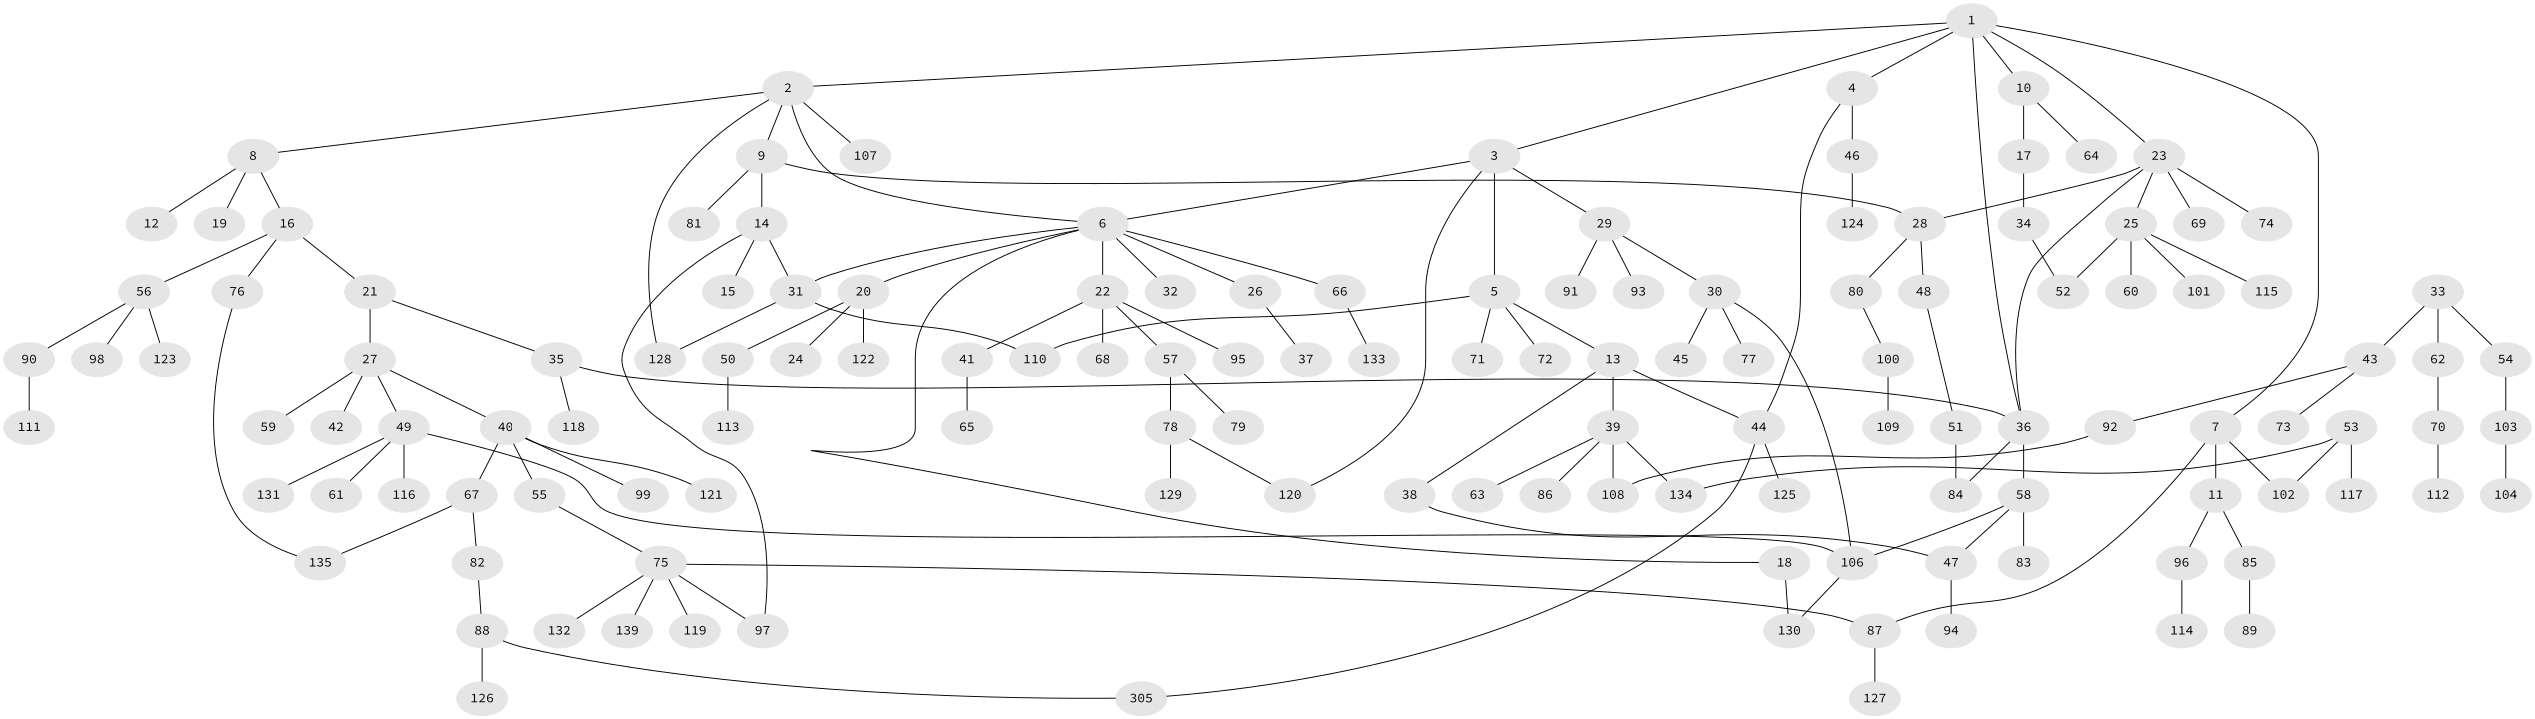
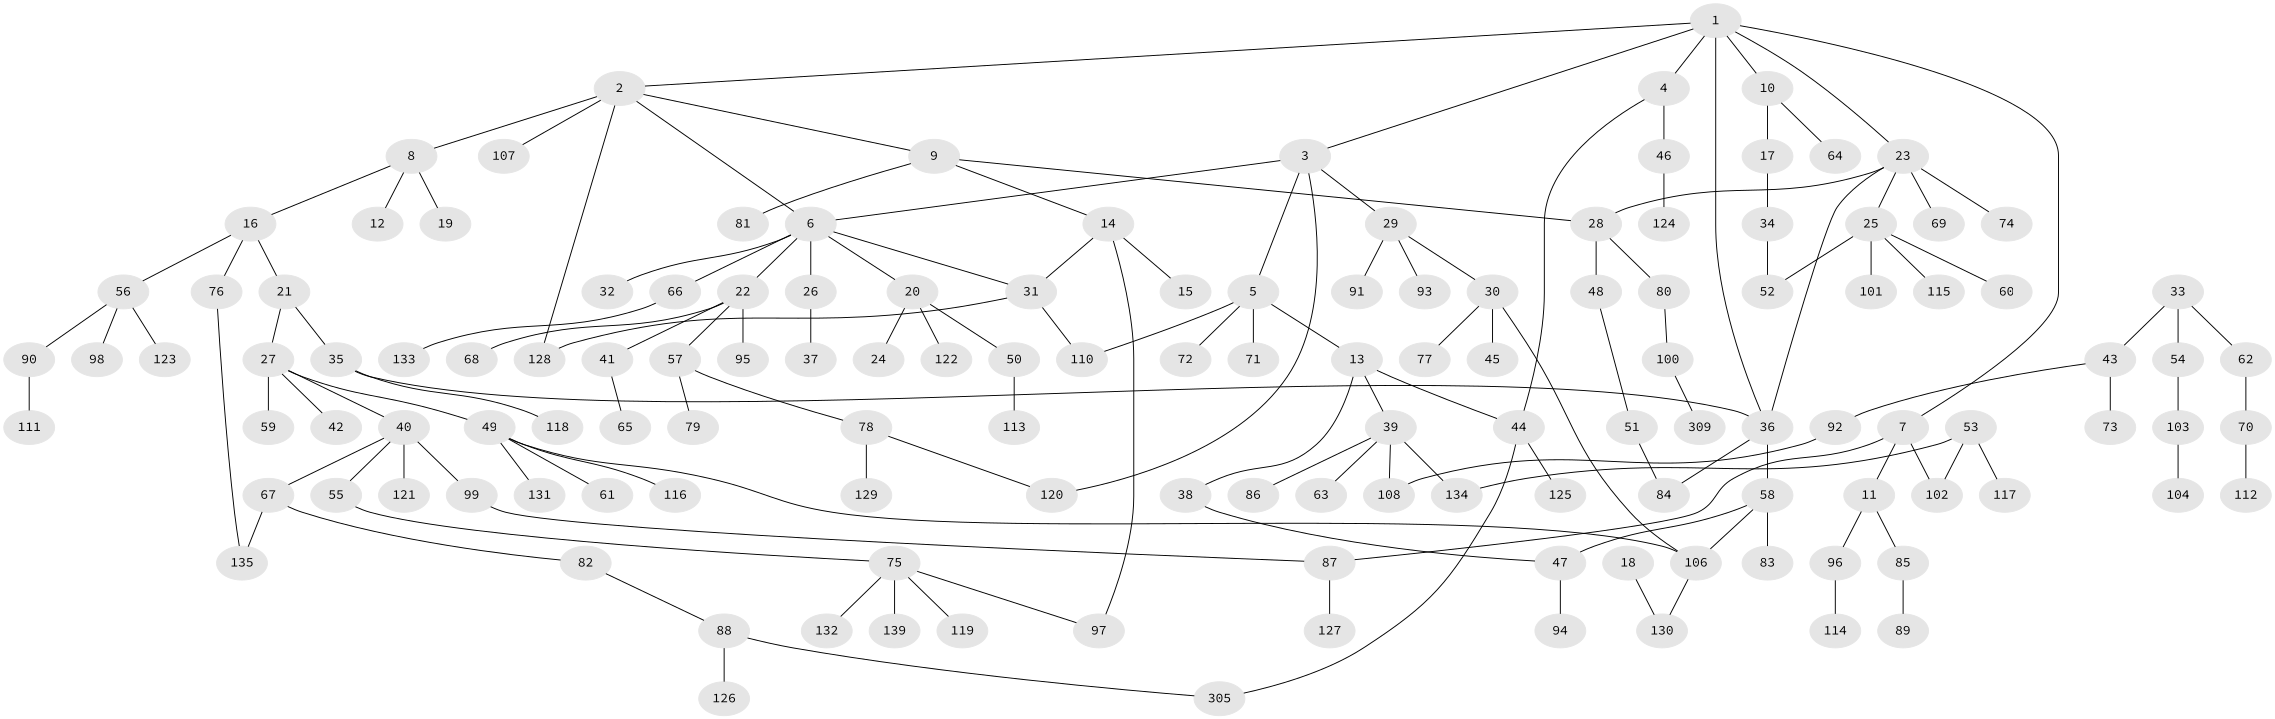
(1888, 428) -> (1700, 428)
(1085, 502) -> none
(1271, 576) -> (896, 543)
